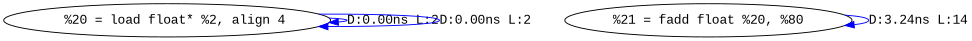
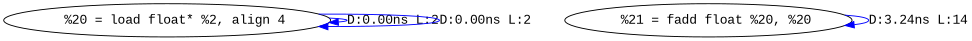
(708, 20) -> (708, 20)
